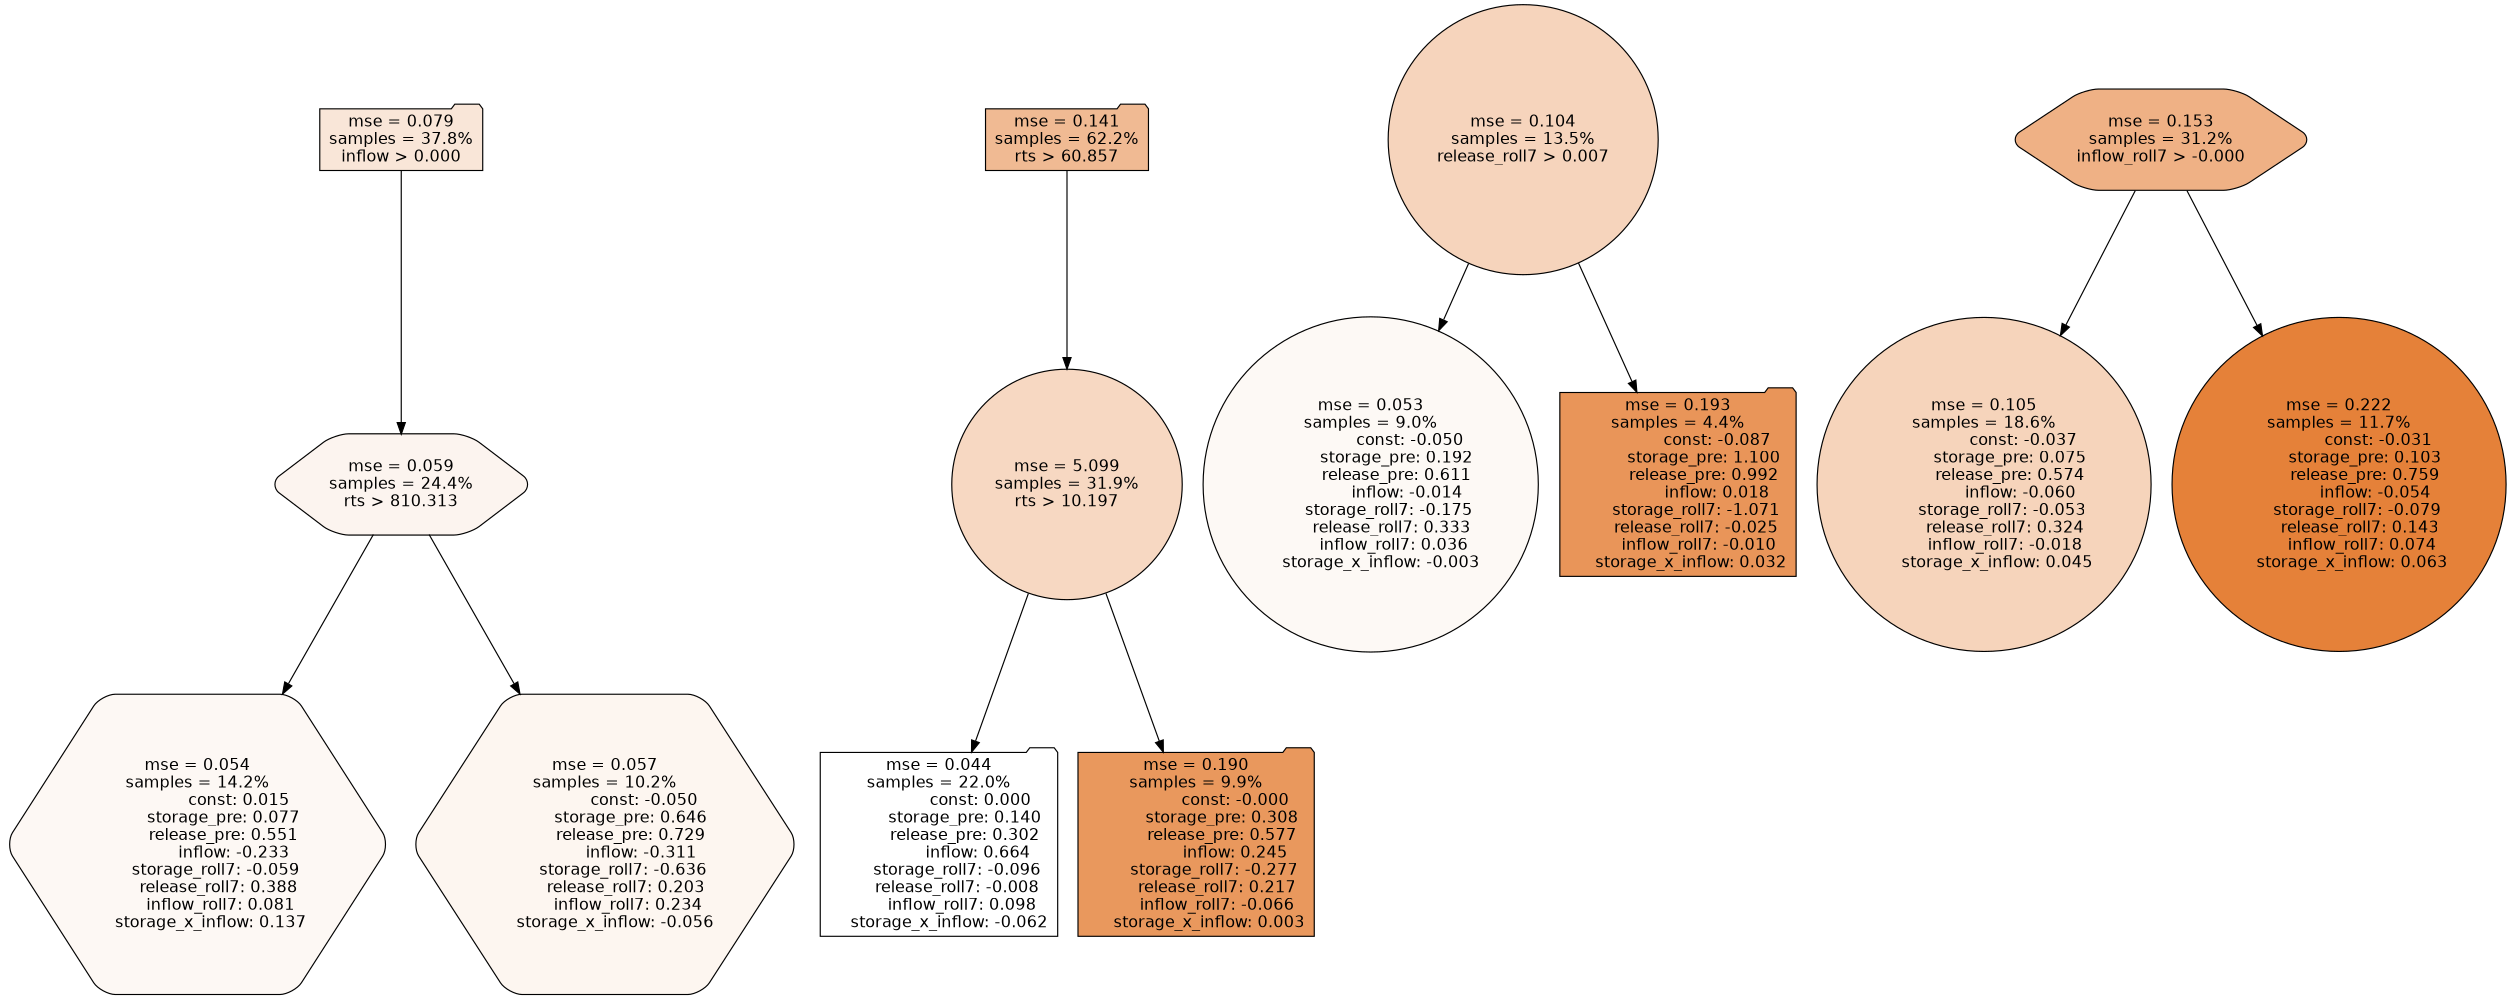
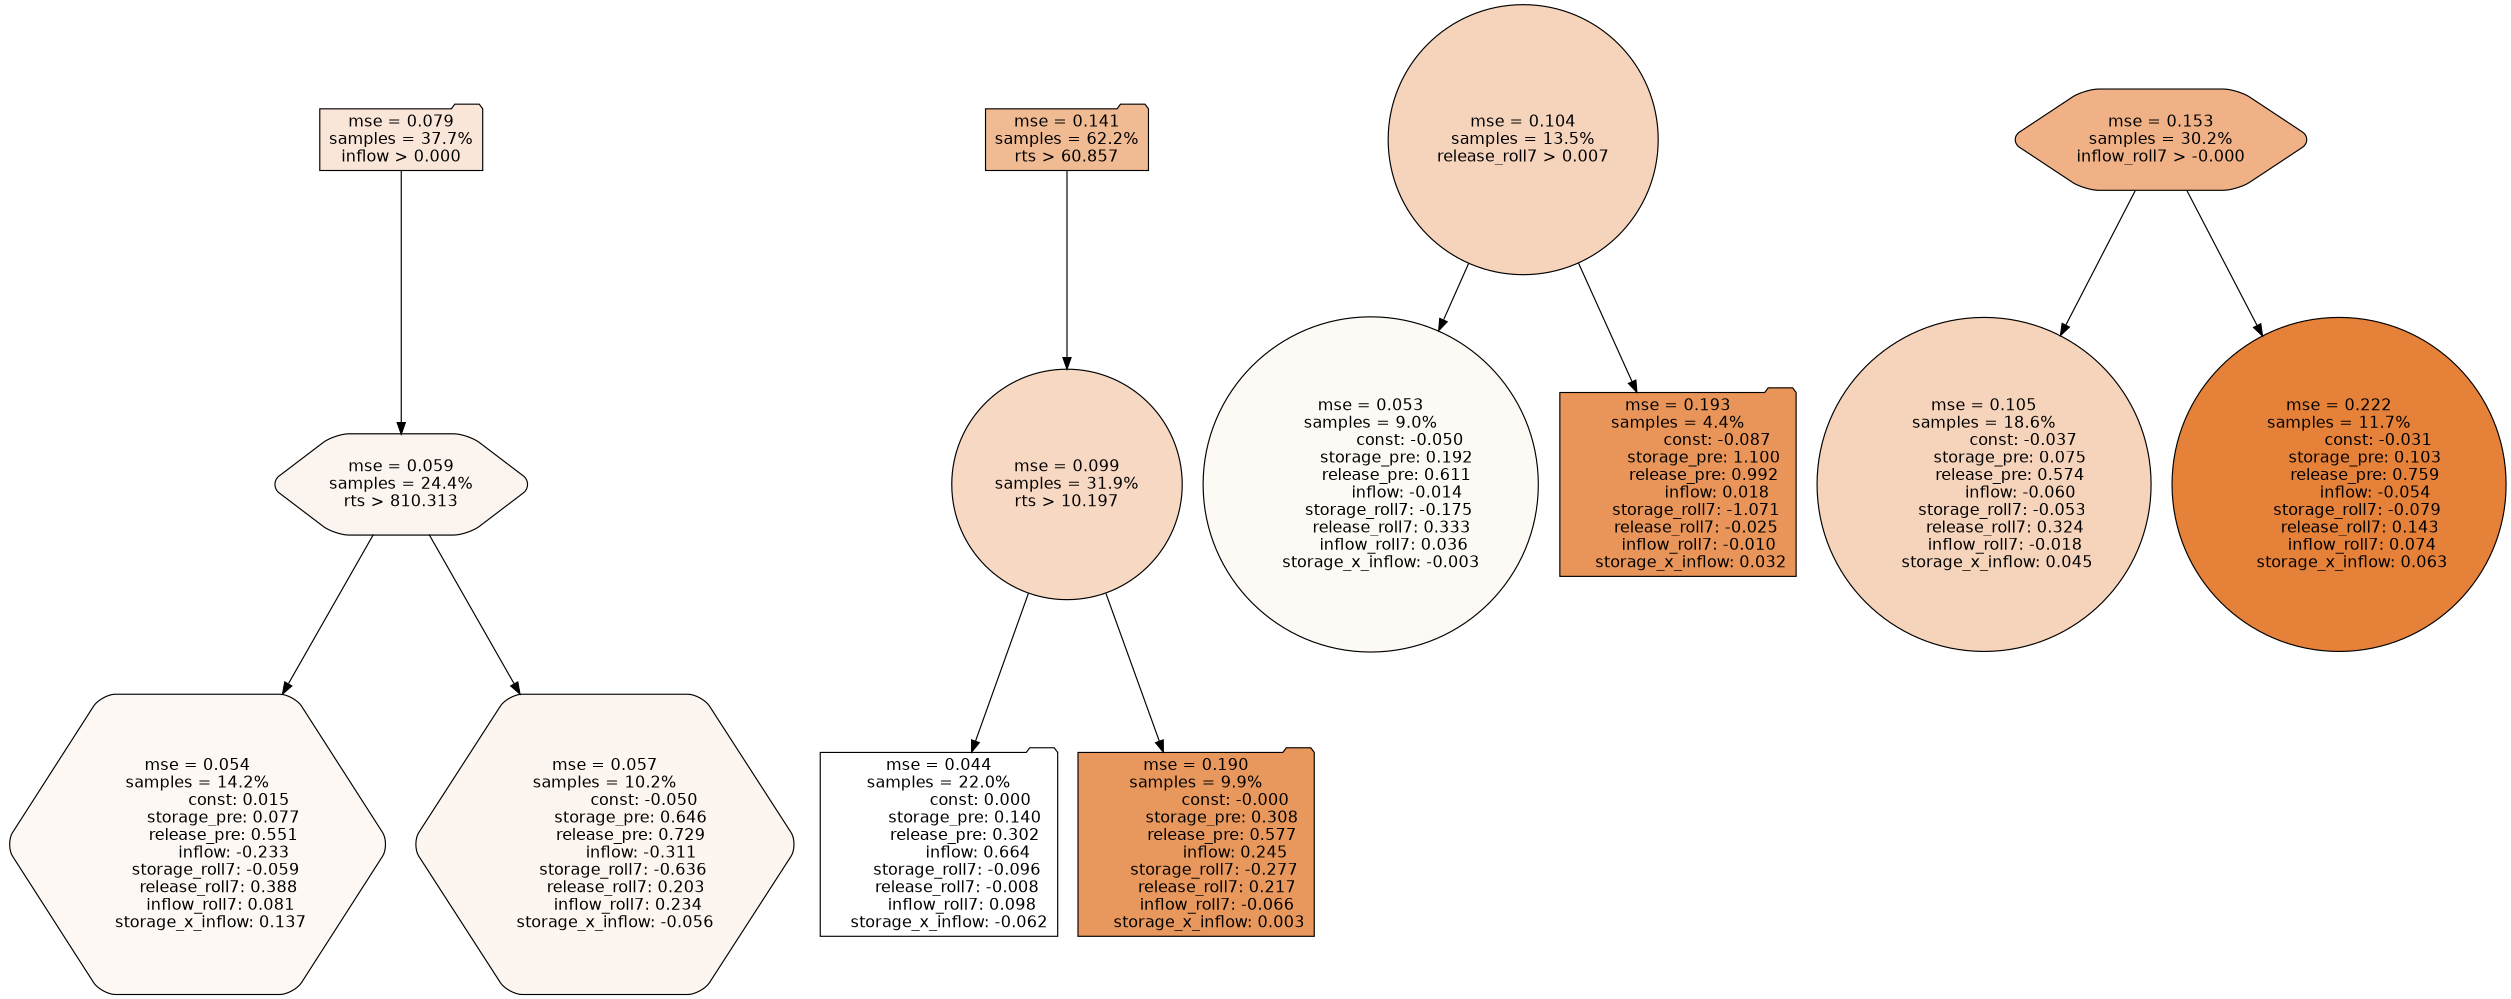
(401, 140) -> (401, 140)
(2161, 140) -> (2161, 140)
(1067, 484) -> (1067, 484)
